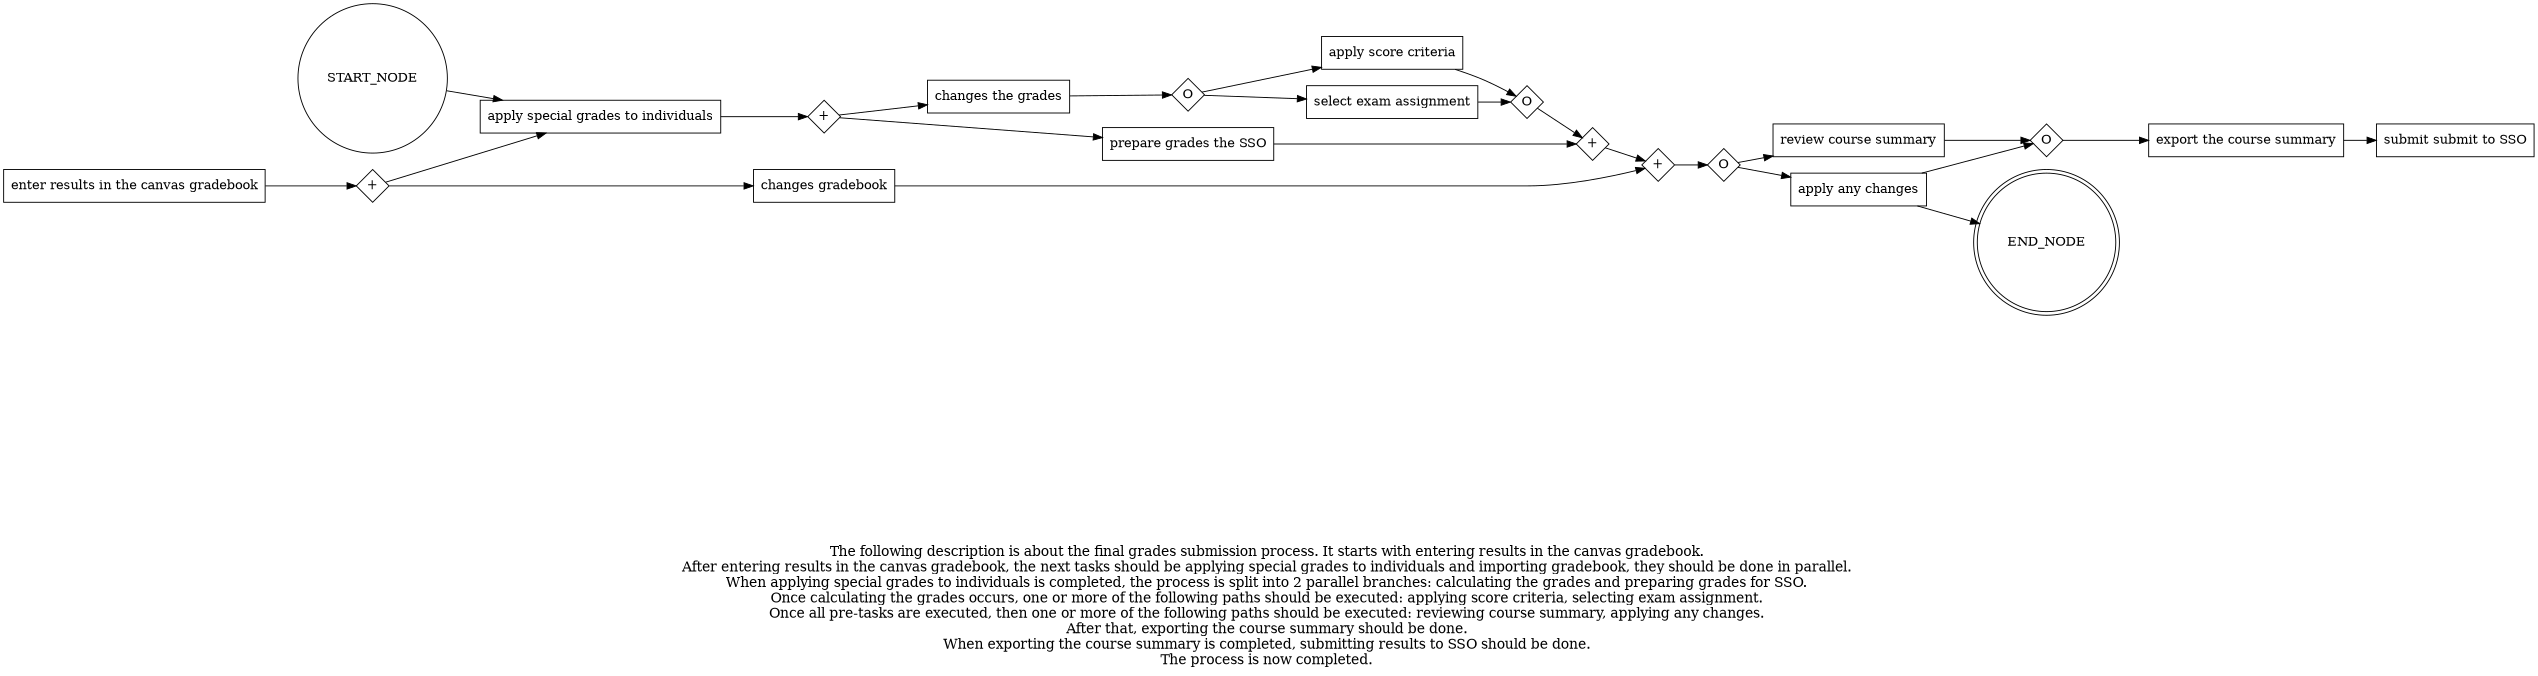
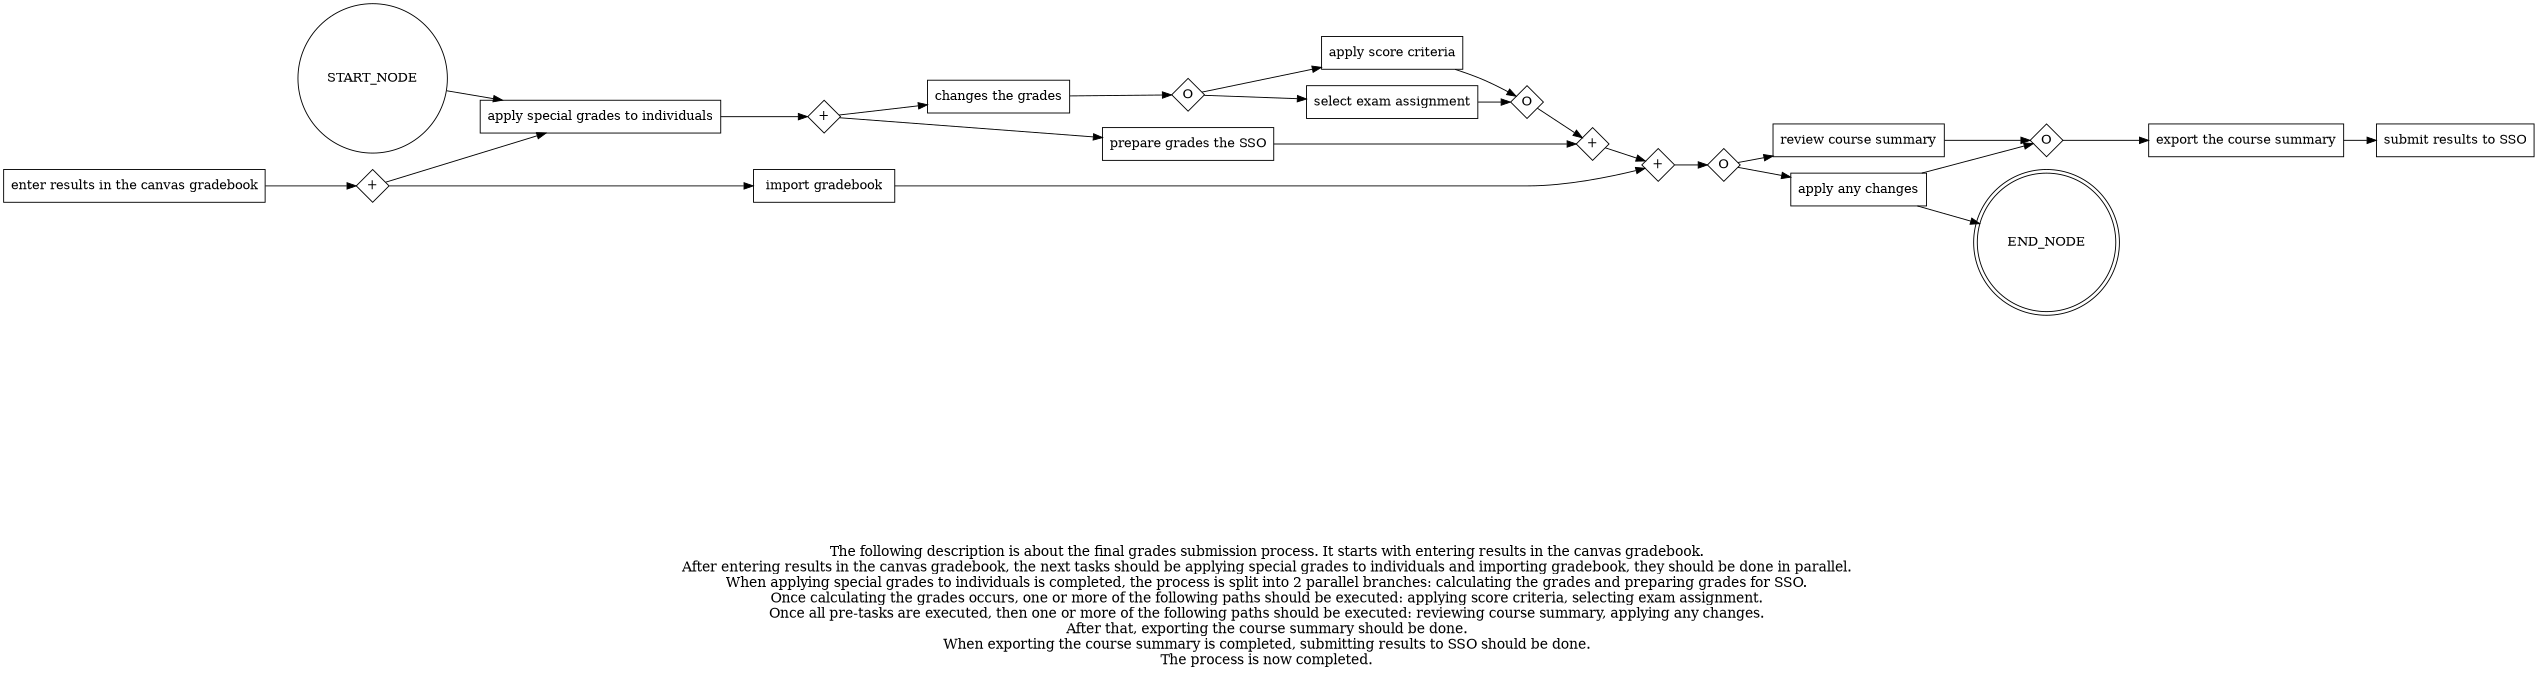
(2455, 140) -> (2455, 140)
(824, 186) -> (824, 186)
